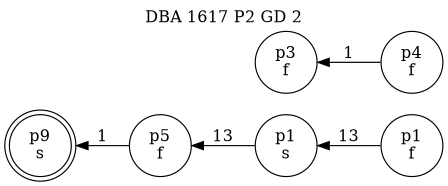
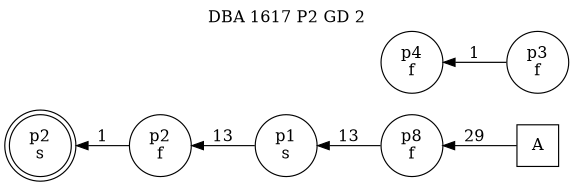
(355, 62) -> (481, 62)
(40, 146) -> (40, 146)
(160, 146) -> (160, 146)
(412, 146) -> (412, 146)
none -> (538, 146)
